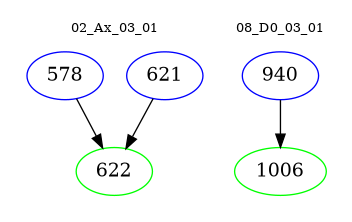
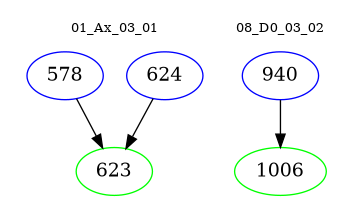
(115, 29) -> (115, 29)
(280, 29) -> (280, 29)
(165, 76) -> (165, 76)
(114, 171) -> (114, 171)
